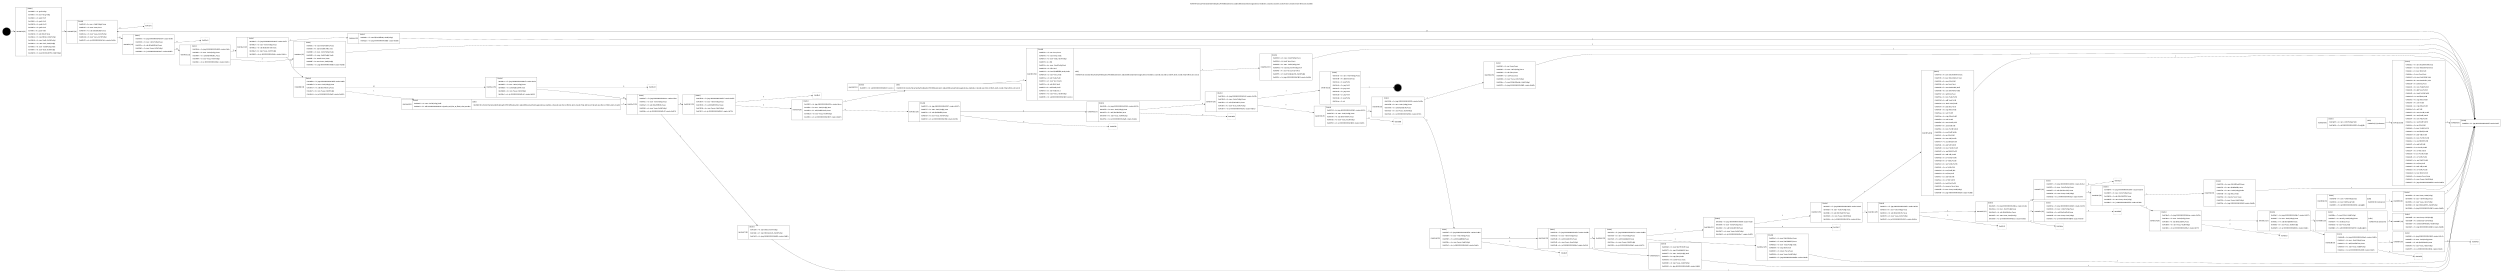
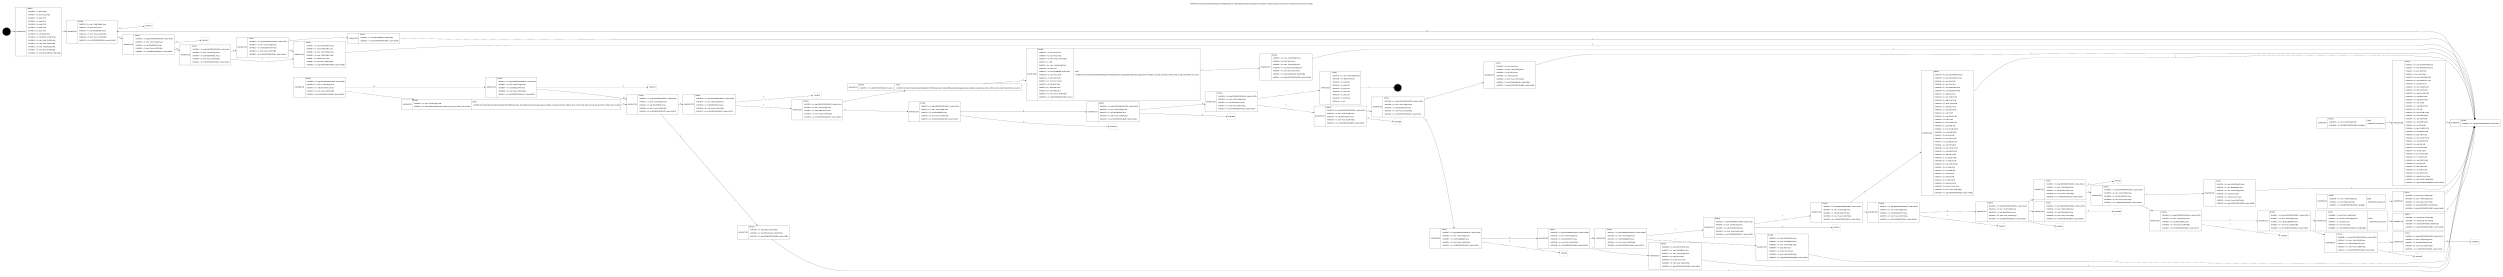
(293, 68) -> (290, 51)
